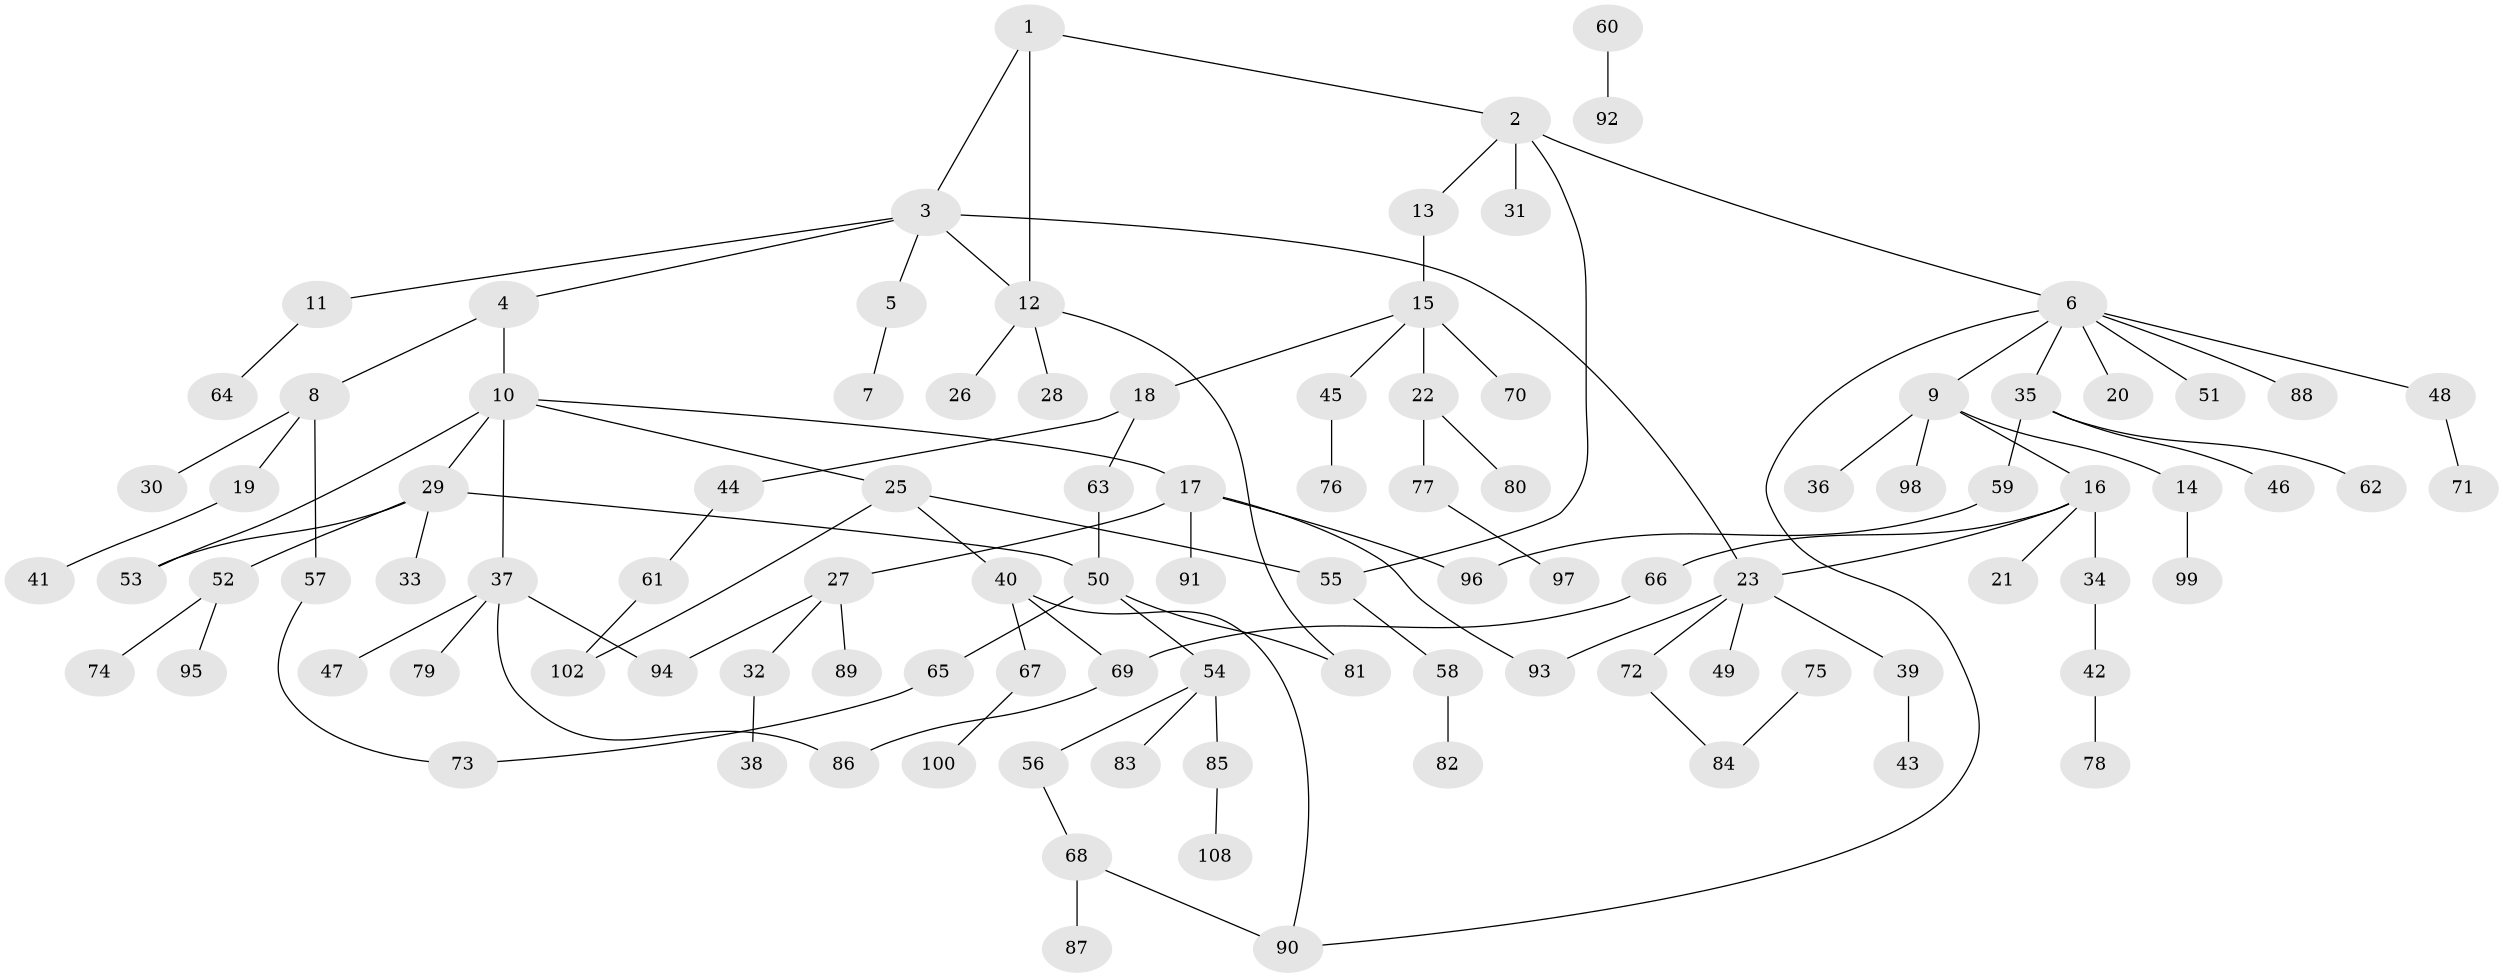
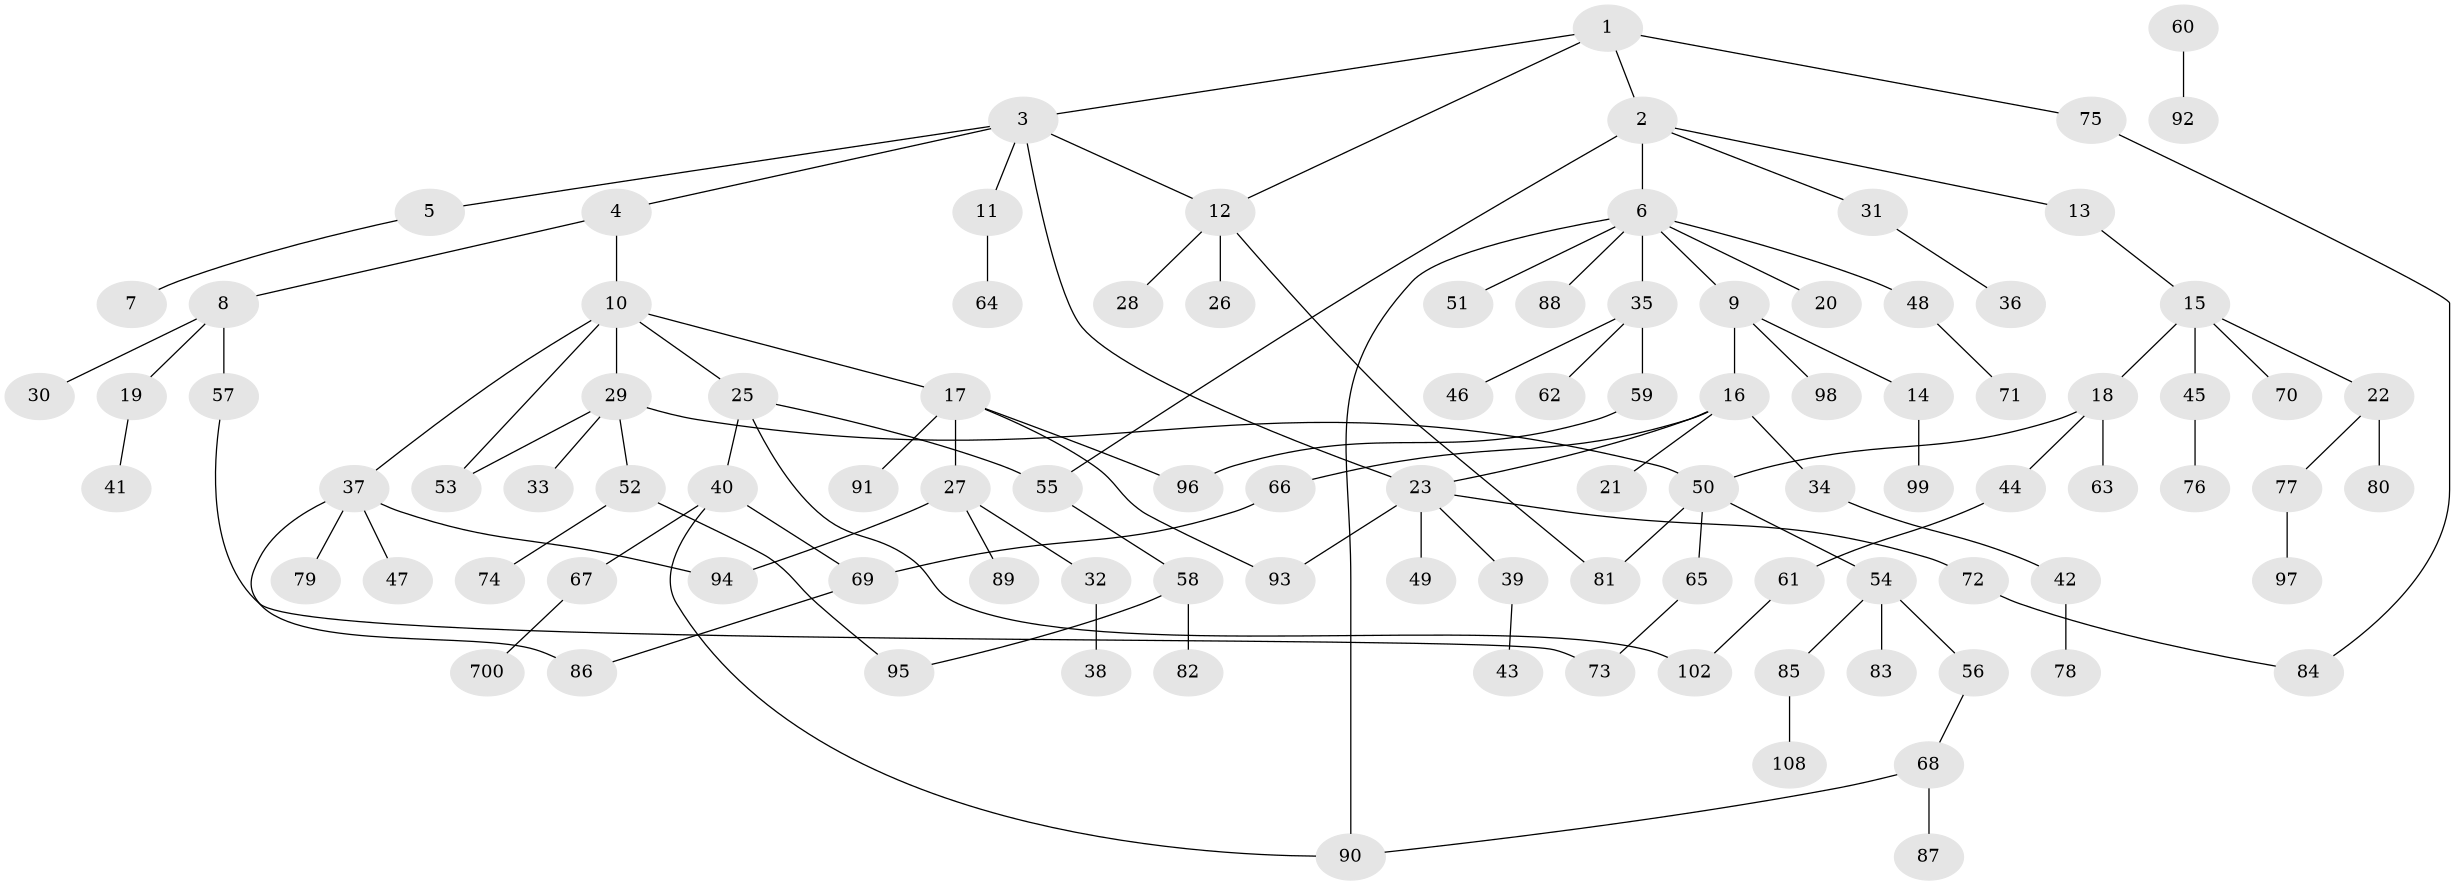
none -> (1850, 74)
(1877, 443) -> (1942, 258)
(1099, 537) -> (1906, 447)
none -> (1002, 647)
(939, 765) -> (487, 673)
